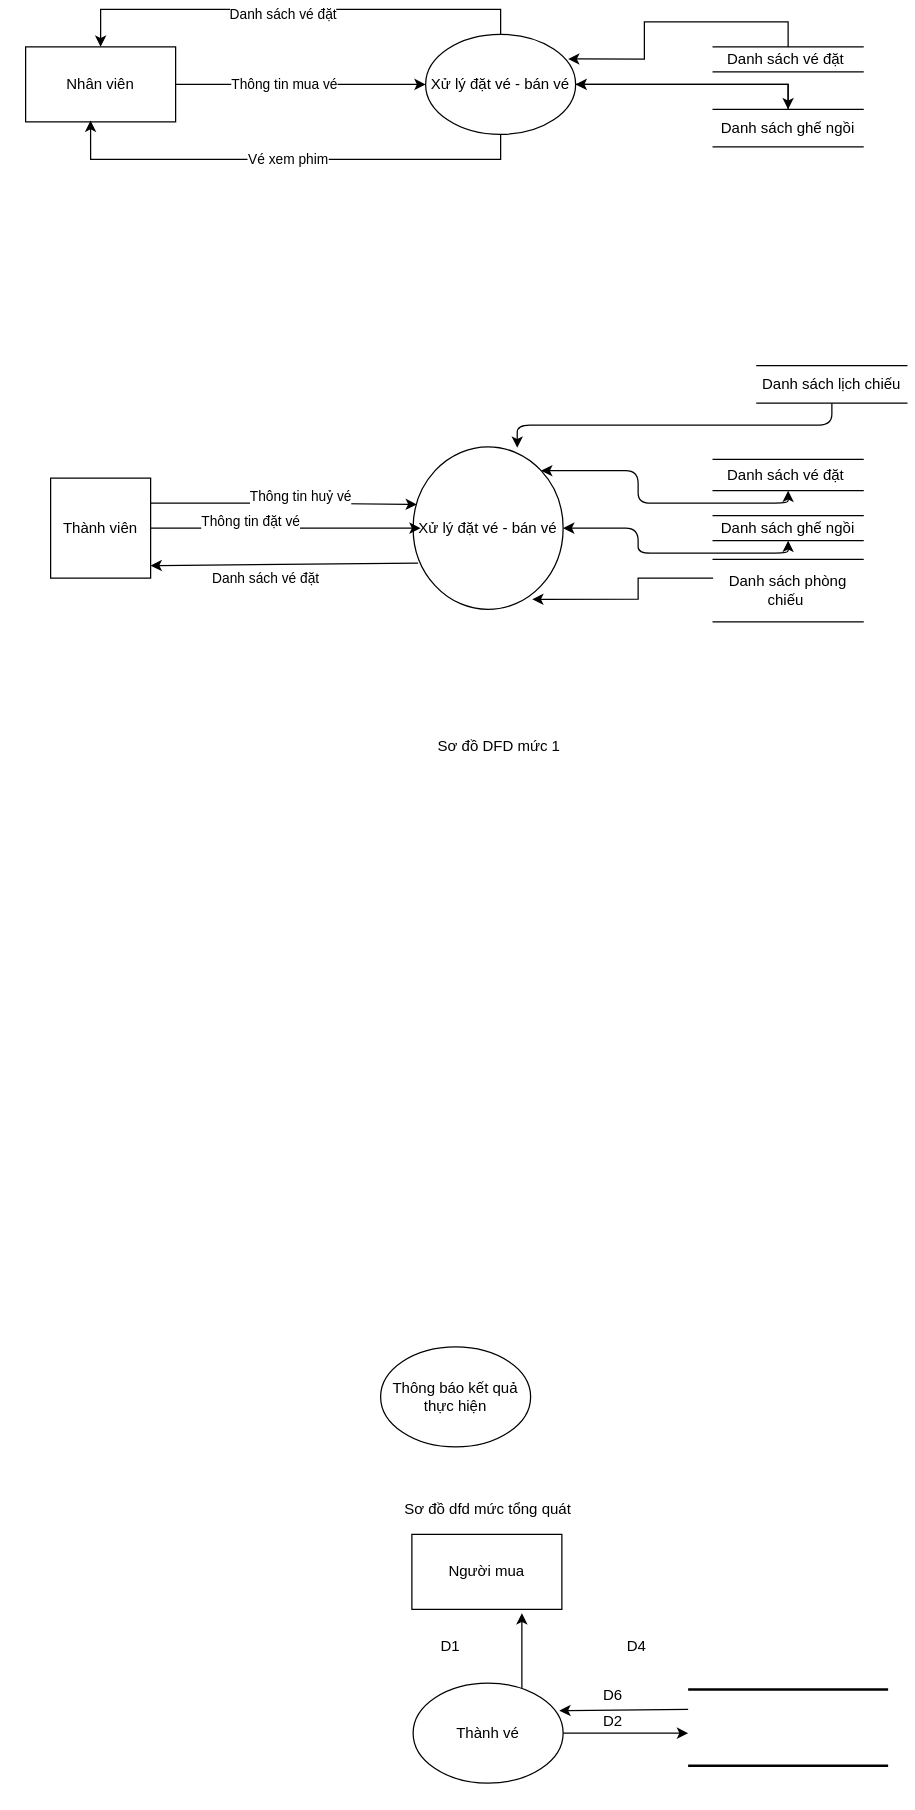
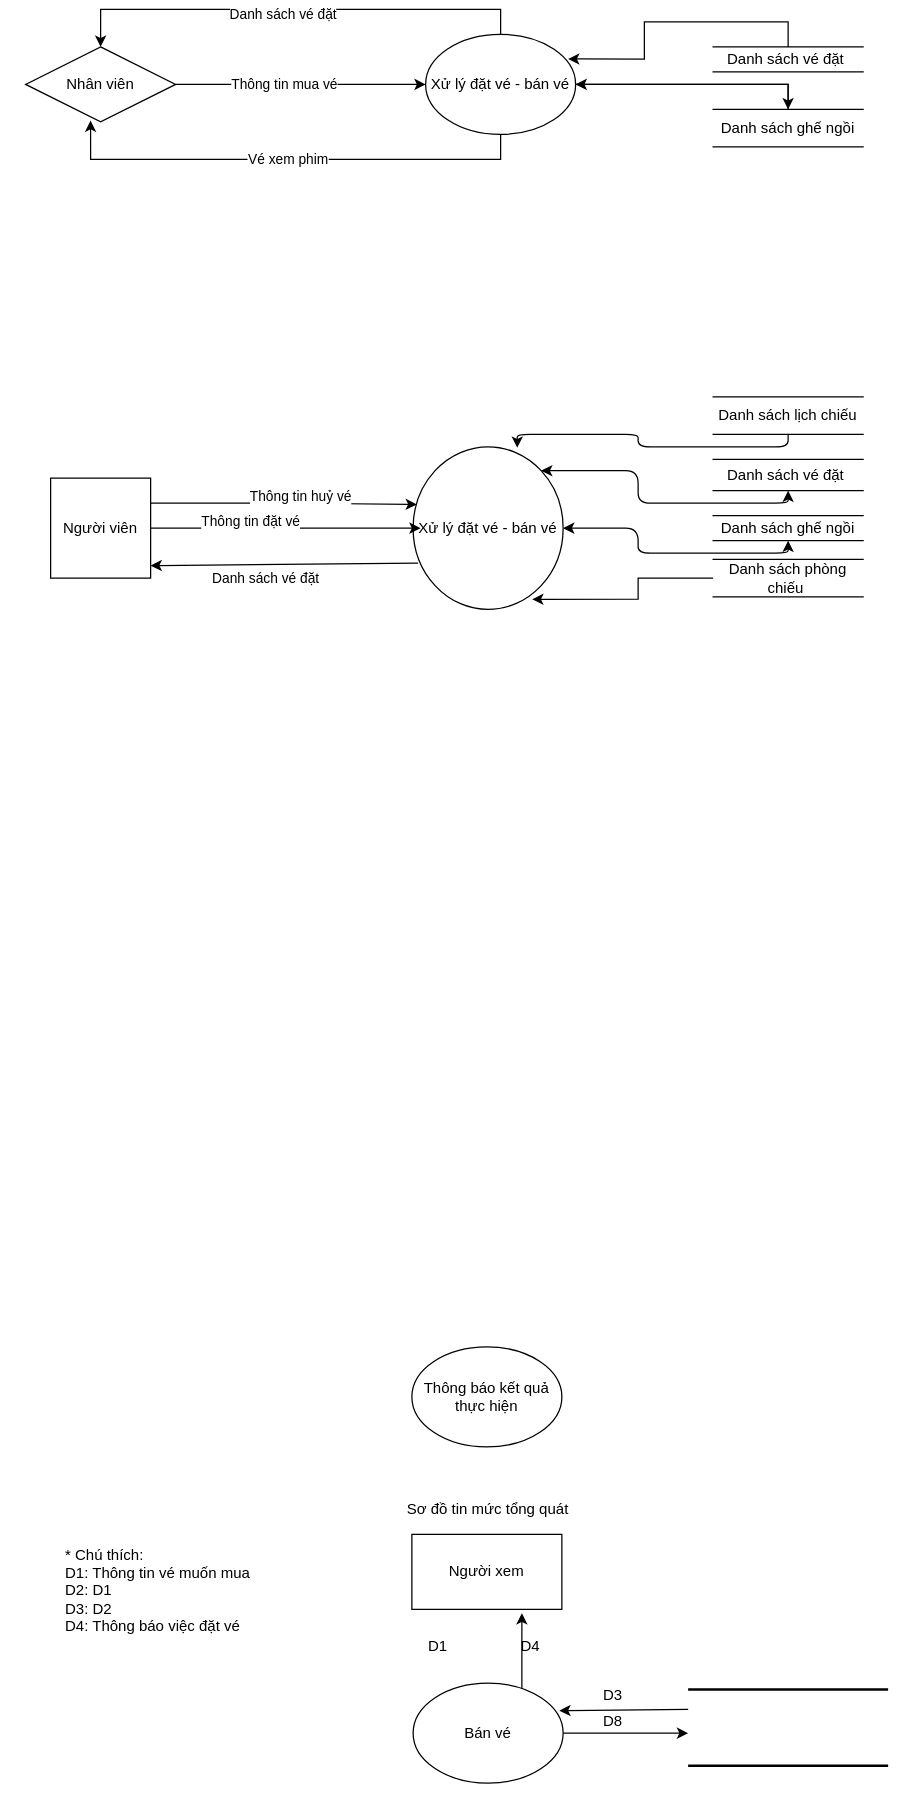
(101, 84) -> (101, 84)
(832, 384) -> (788, 416)
(101, 528) -> (101, 528)
(788, 591) -> (788, 578)
(499, 747) -> none
(456, 1397) -> (487, 1397)
(488, 1509) -> (488, 1509)
(487, 1572) -> (487, 1572)
none -> (169, 1591)
(451, 1647) -> (438, 1647)
(637, 1647) -> (531, 1647)
(613, 1696) -> (613, 1696)
(613, 1722) -> (613, 1722)
(488, 1733) -> (488, 1733)
